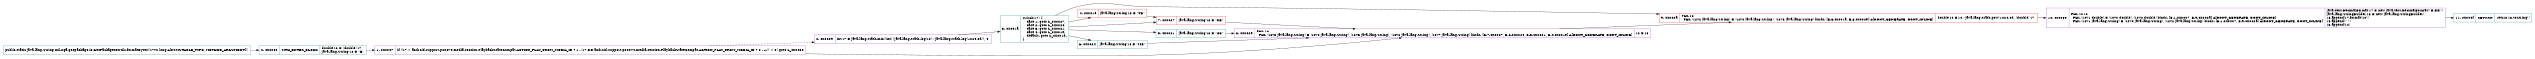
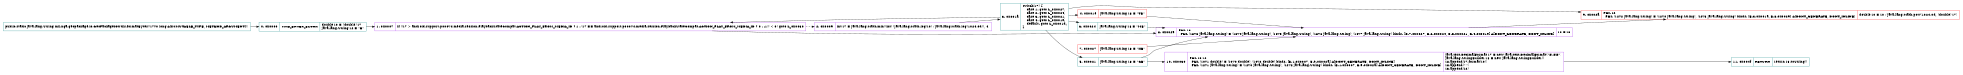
(1150, 17) -> (1224, 22)
(2041, 18) -> (1155, 62)
(1111, 25) -> (866, 19)
